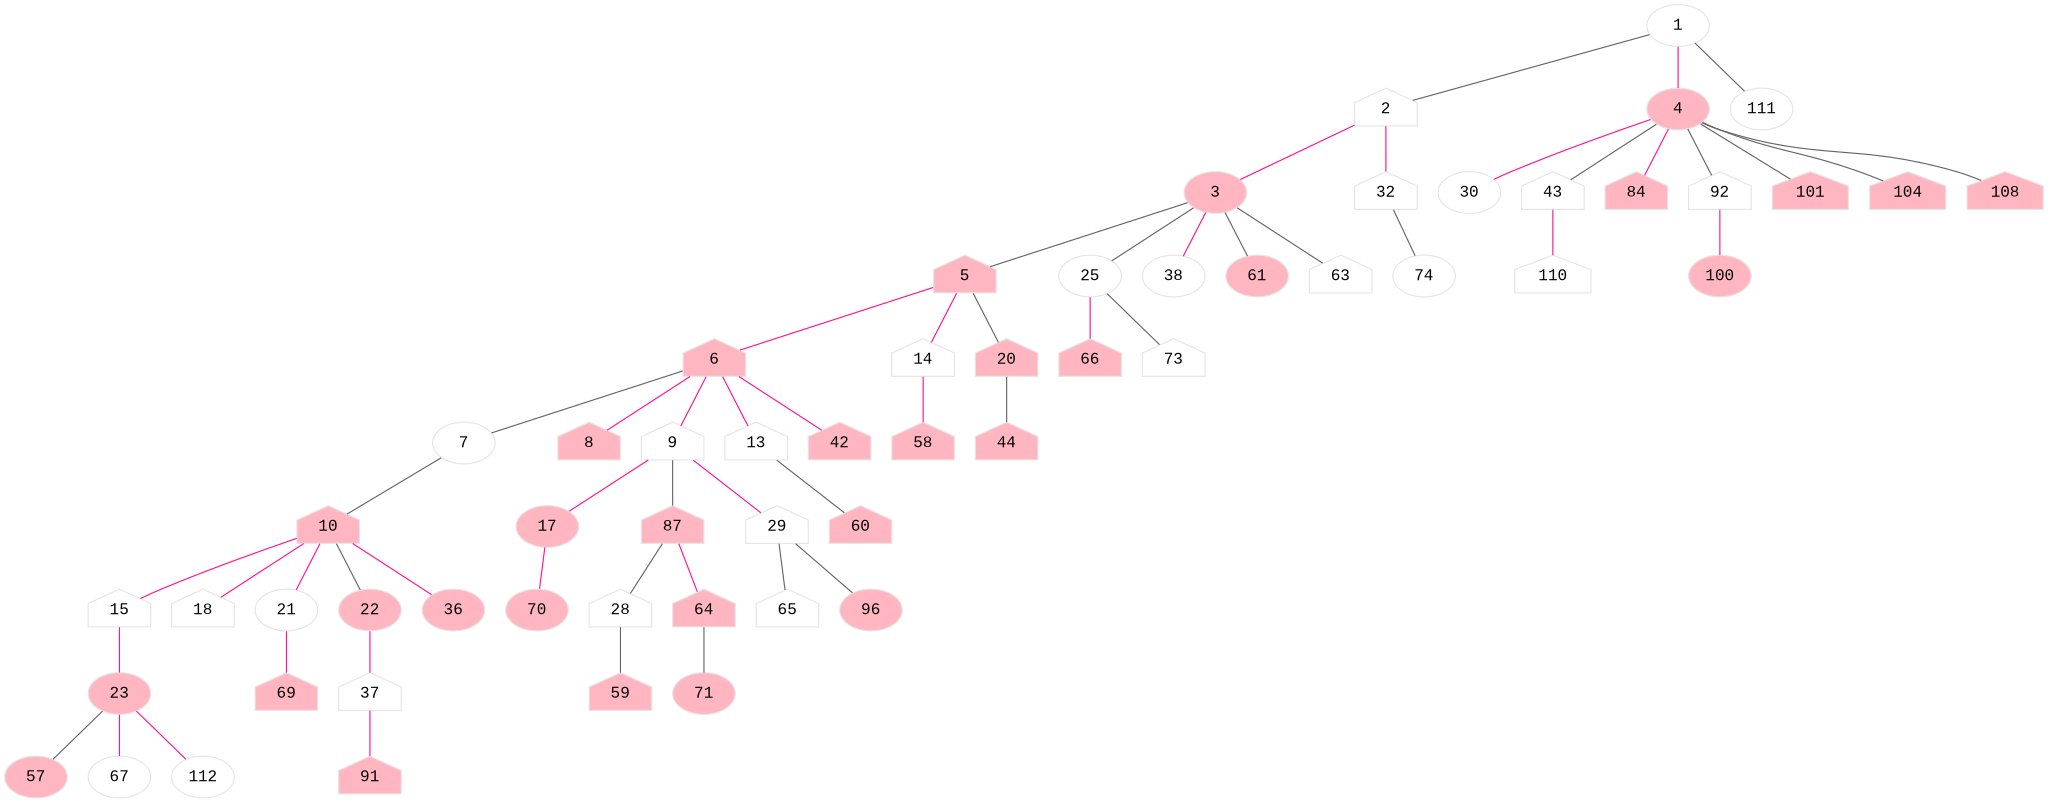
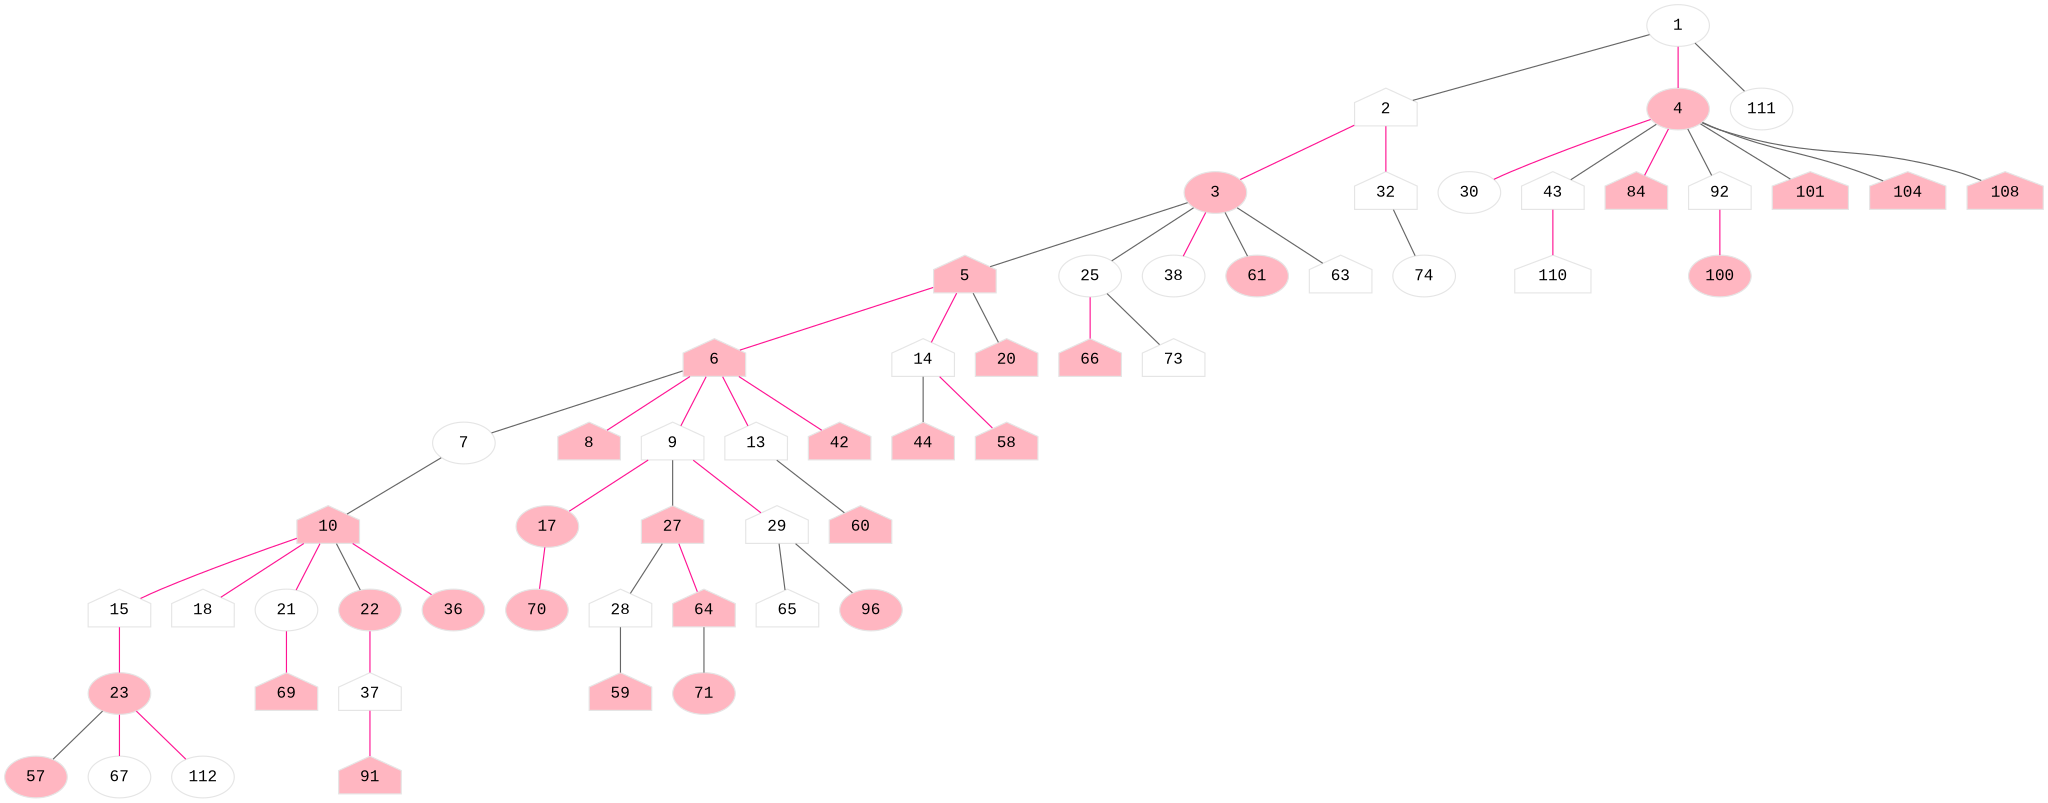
(1007, 399) -> (923, 399)
(673, 527) -> (673, 527)
